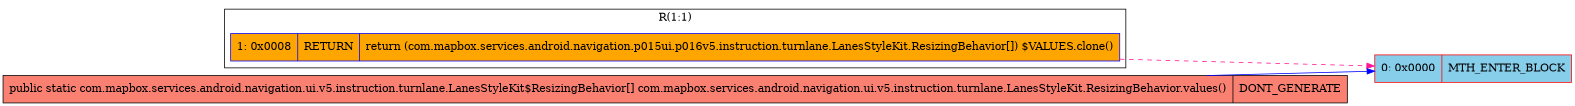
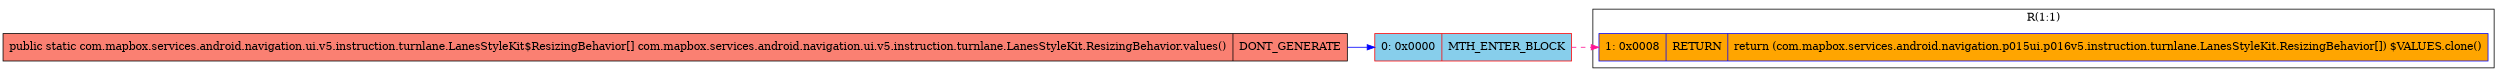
(1243, 62) -> (1581, 47)
